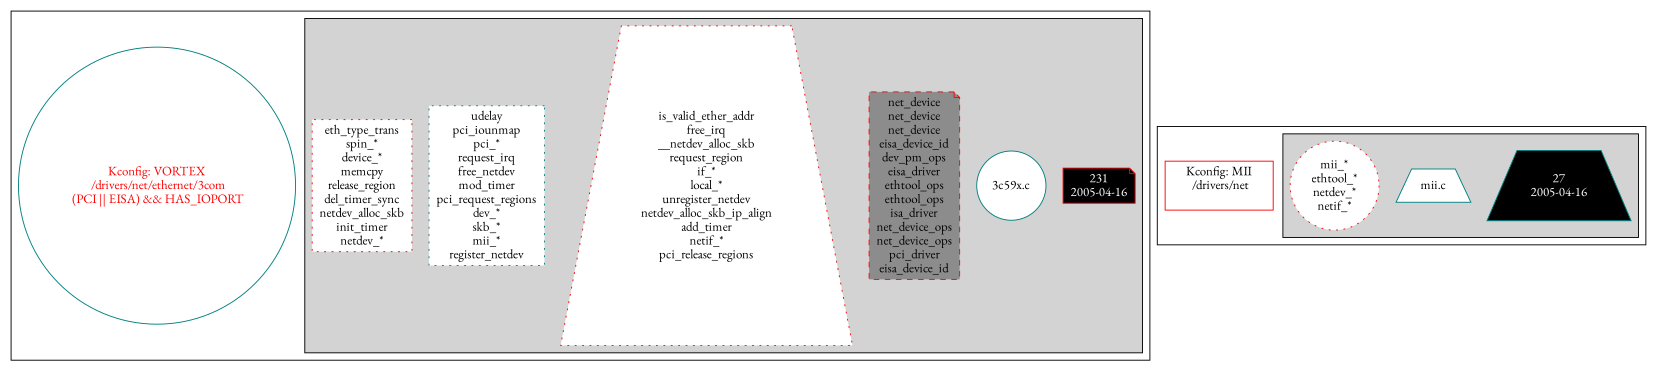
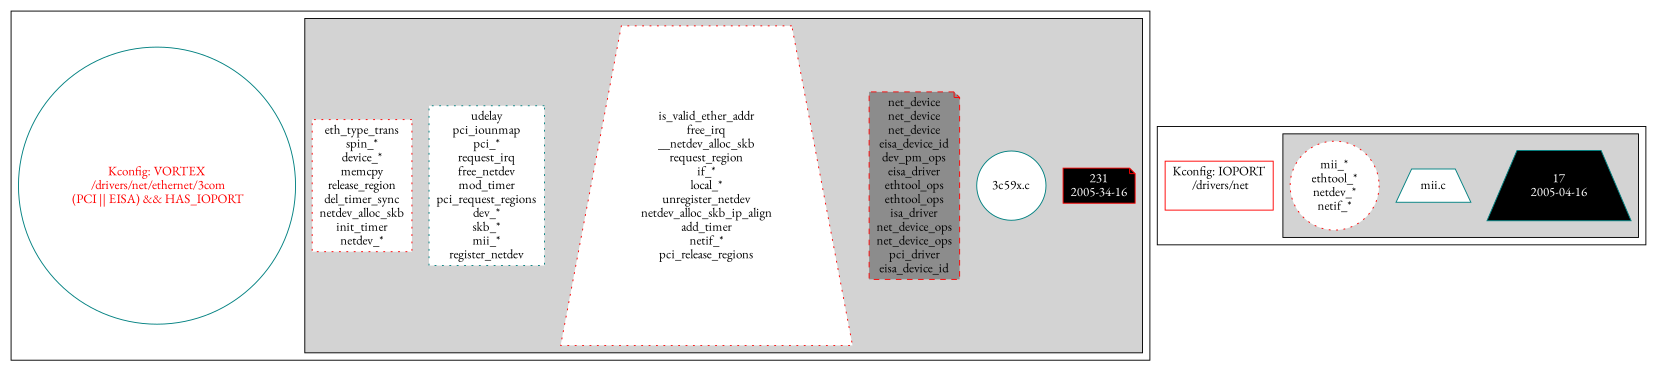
(1099, 186) -> (1099, 186)
(1219, 186) -> (1219, 186)
(1559, 186) -> (1559, 186)
